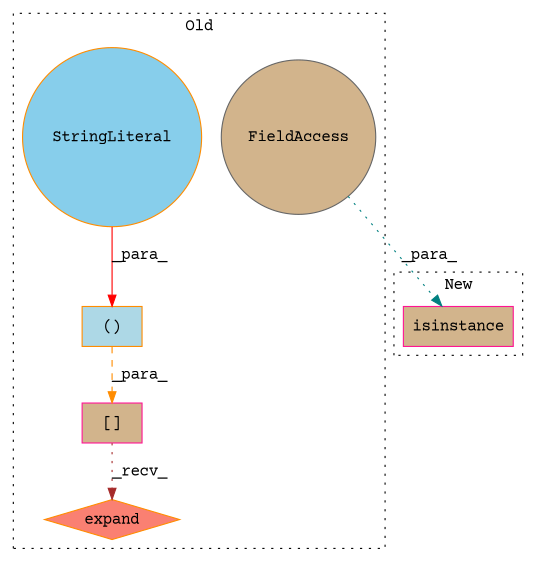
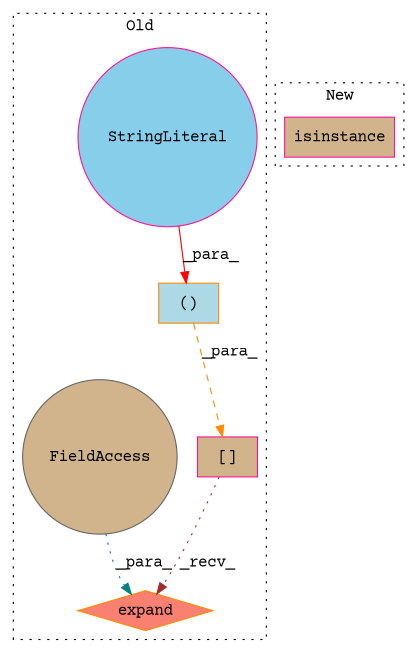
(112, 137) -> (168, 137)
(393, 249) -> (113, 561)
